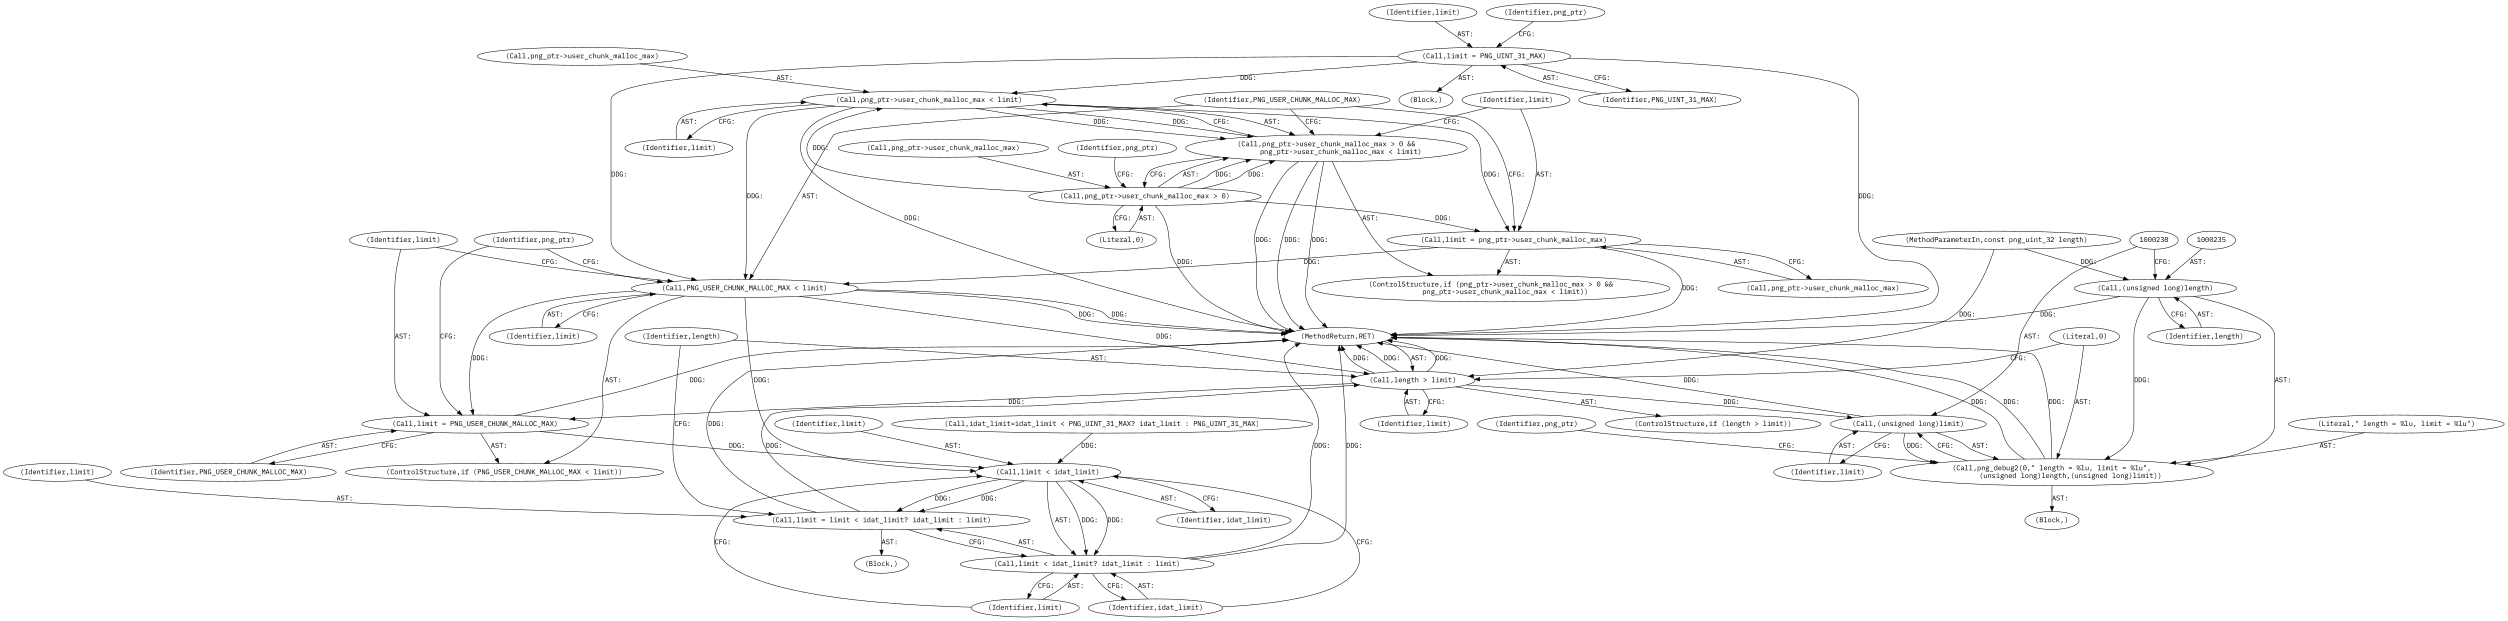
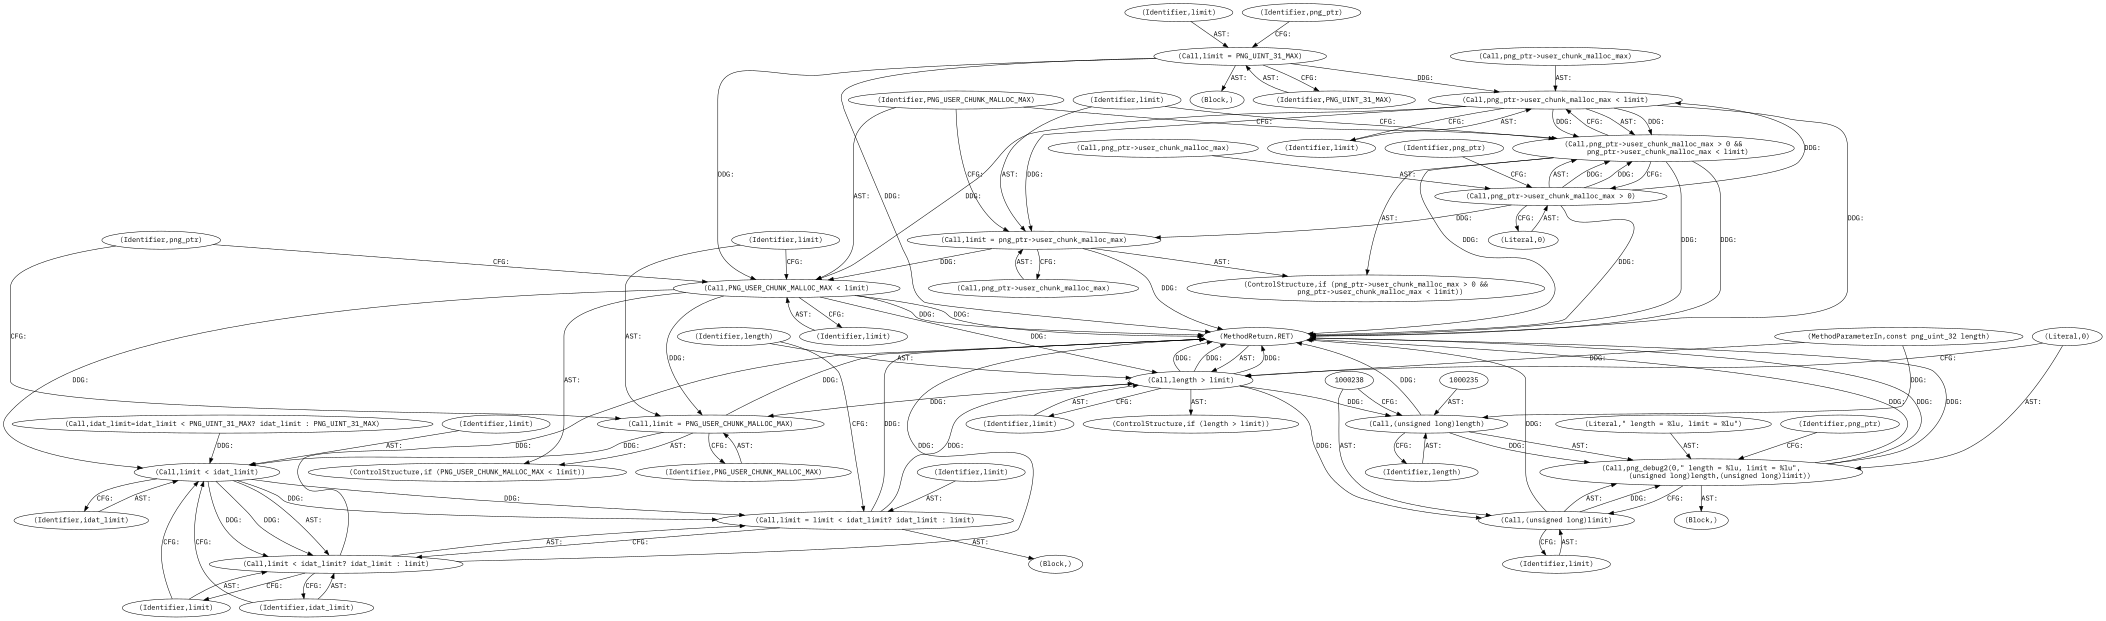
none -> (1313, 397)
